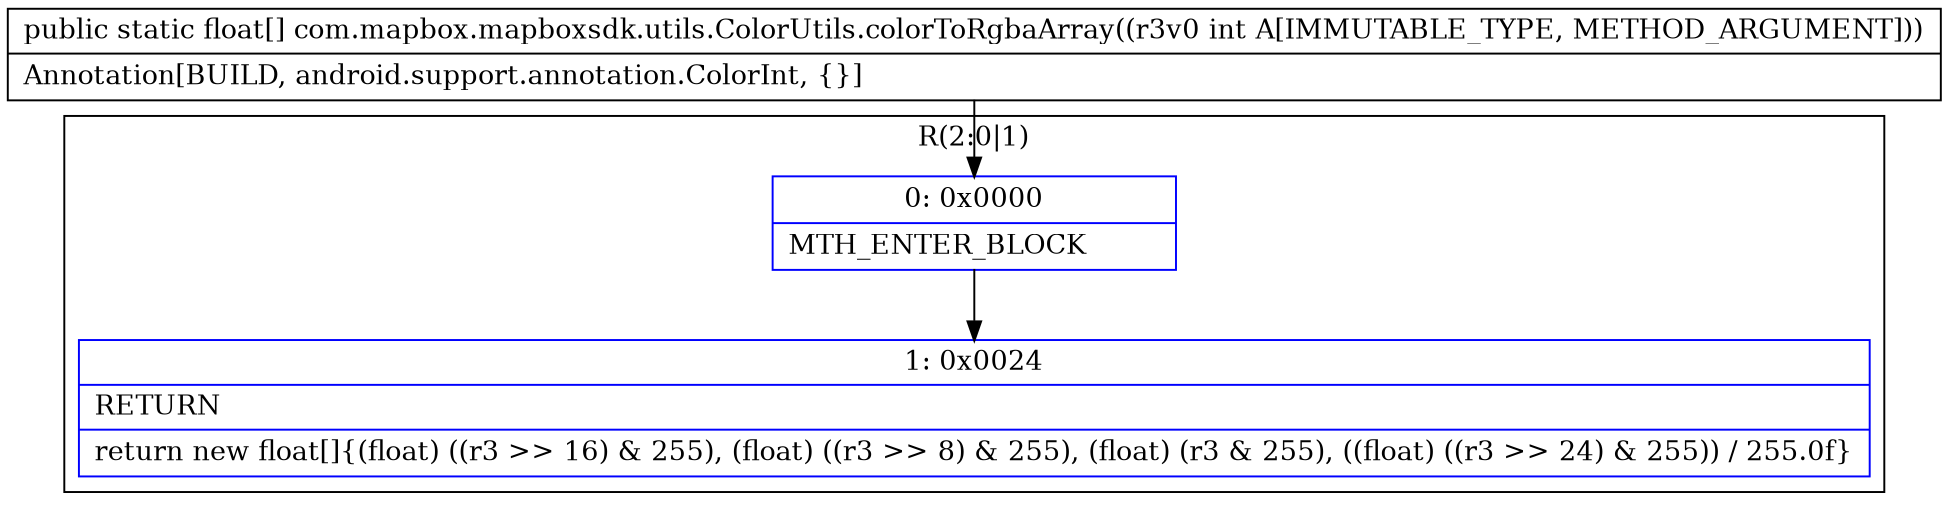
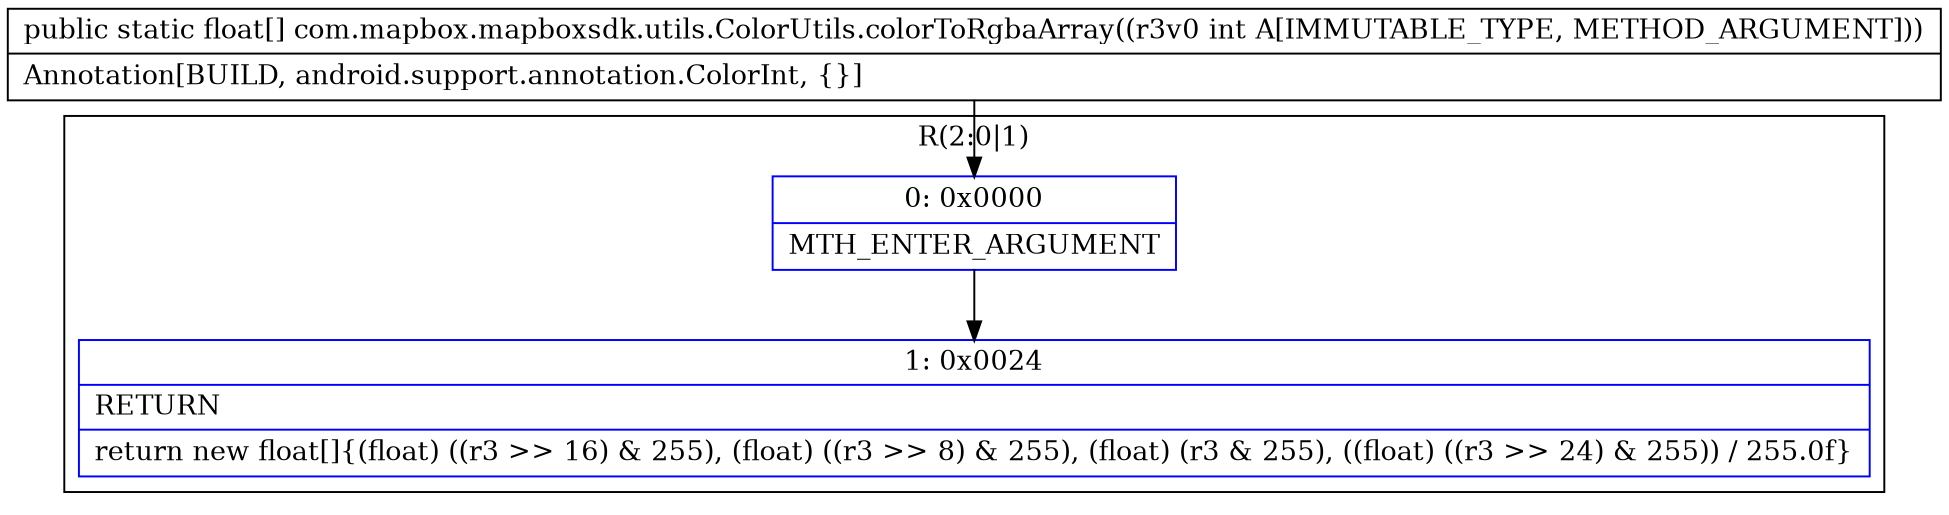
(938, 246) -> (974, 246)
